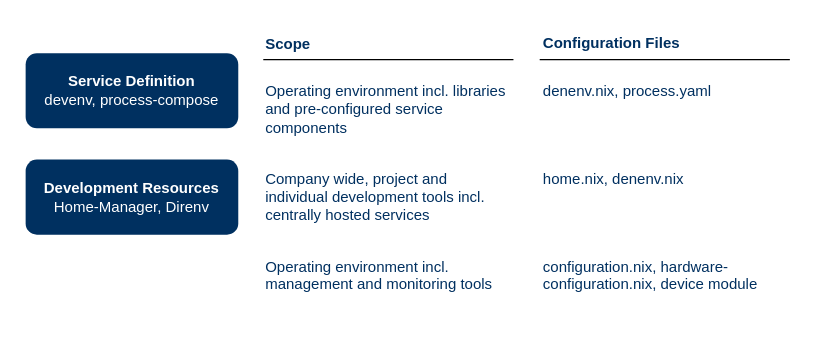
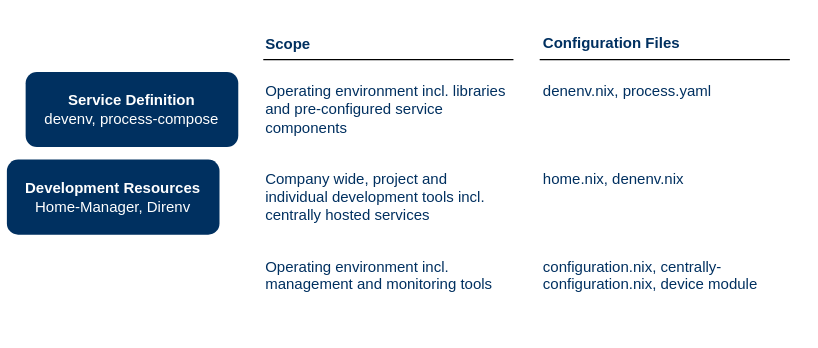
(132, 91) -> (132, 109)
(132, 197) -> (113, 197)
(667, 276) -> (667, 276)
